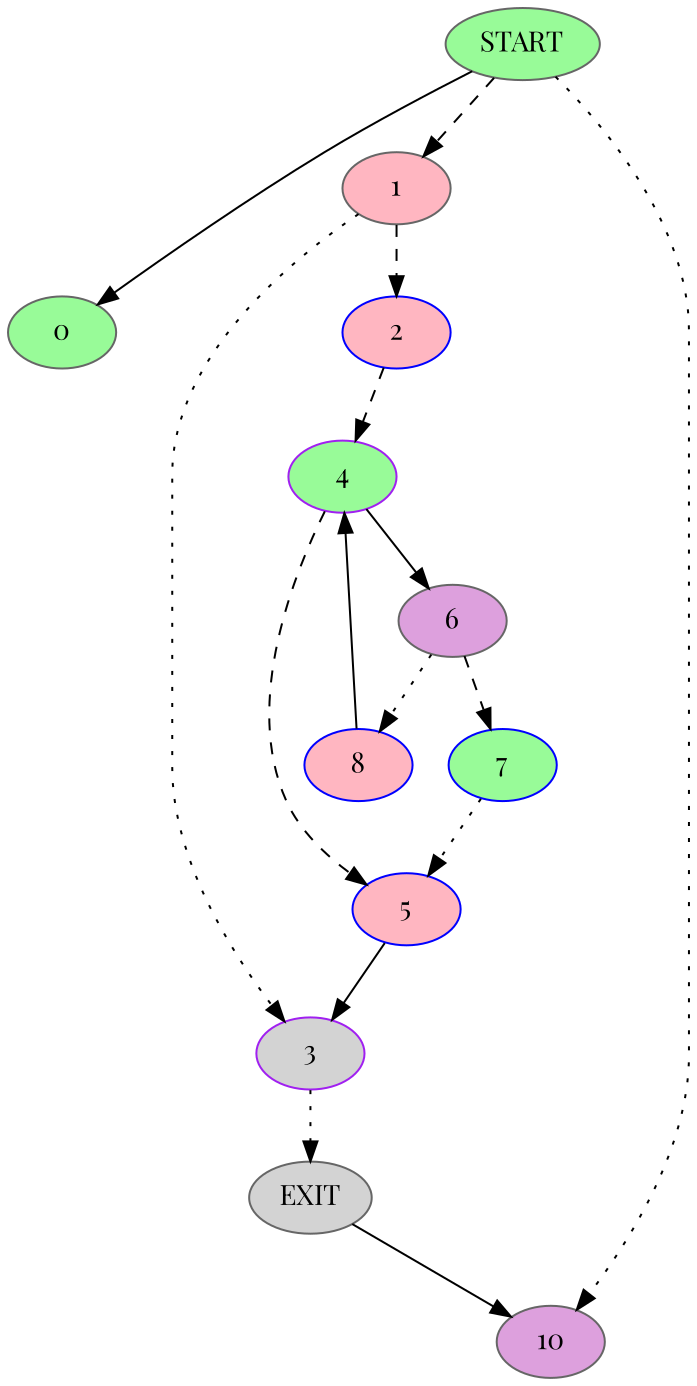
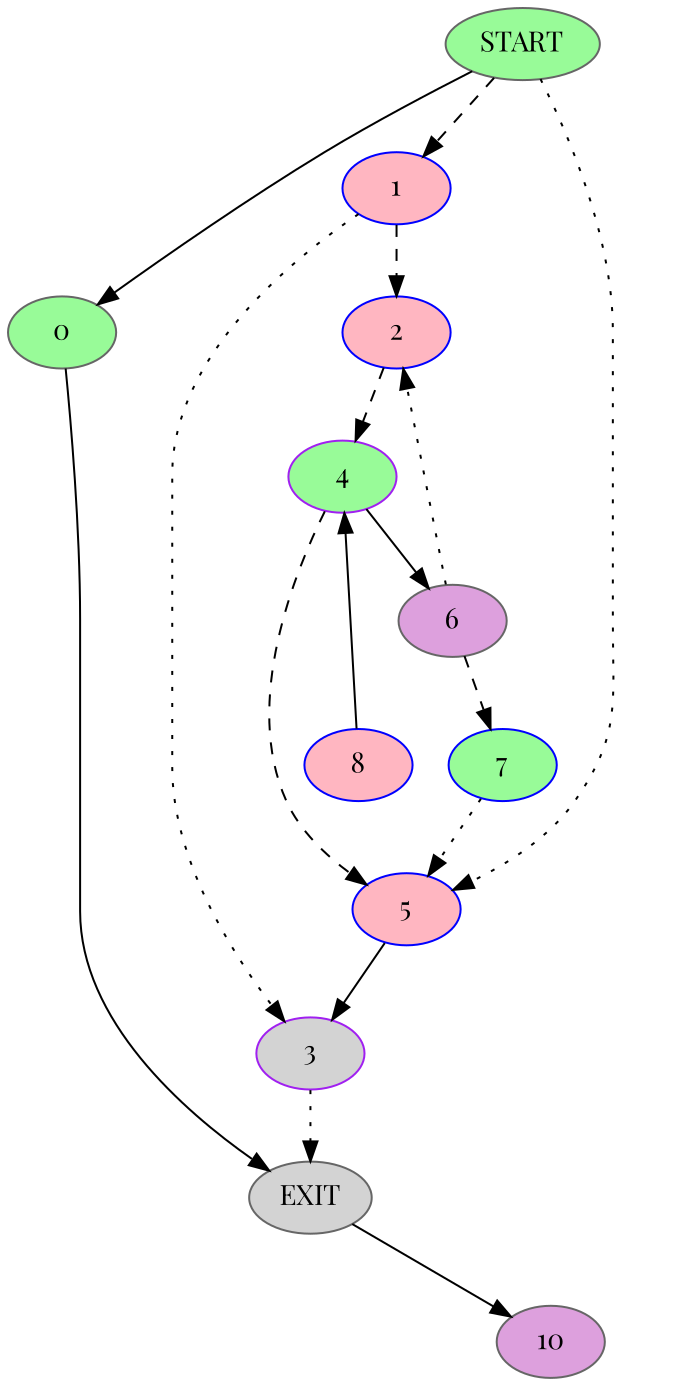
(397, 188) -> (397, 188)
(689, 678) -> (613, 504)
(411, 684) -> (427, 486)
none -> (80, 796)
